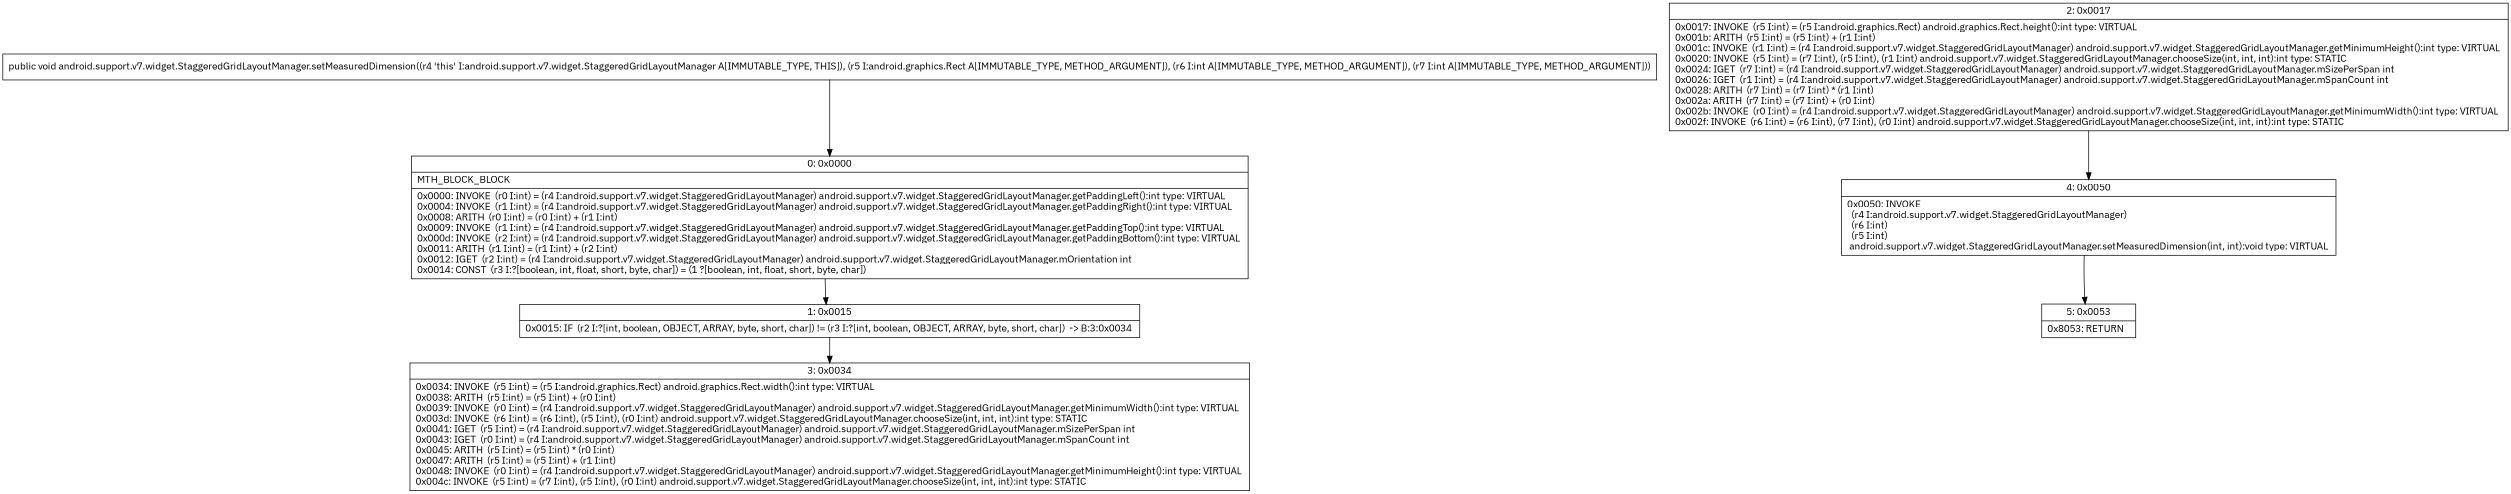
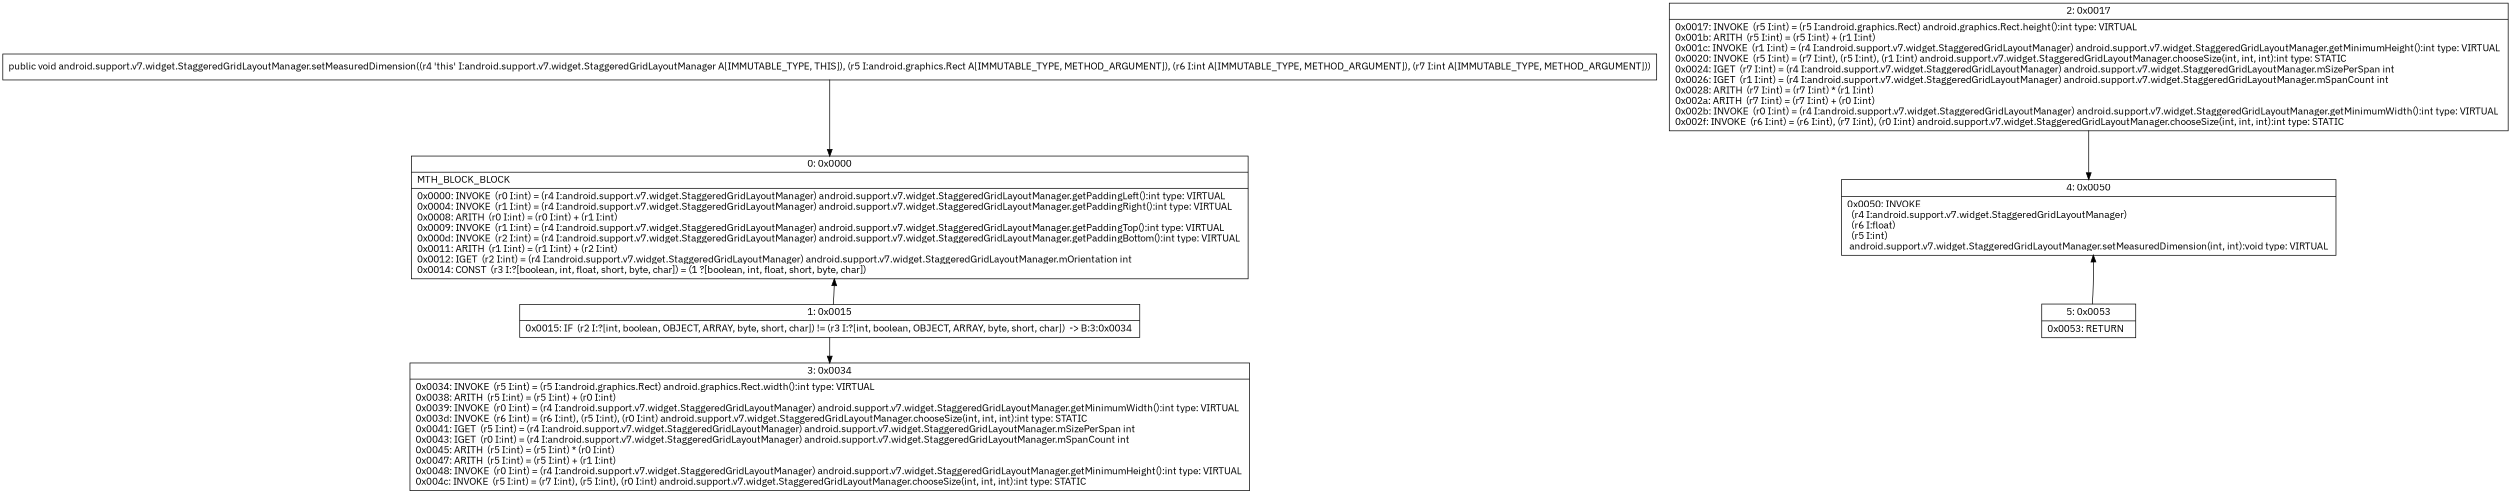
(1867, 225) -> (1872, 225)
(2084, 276) -> (2093, 283)
(825, 288) -> (834, 295)
(2089, 329) -> (2089, 329)
